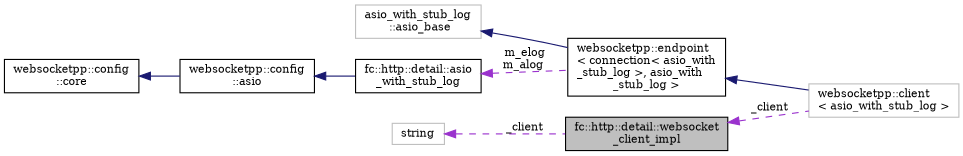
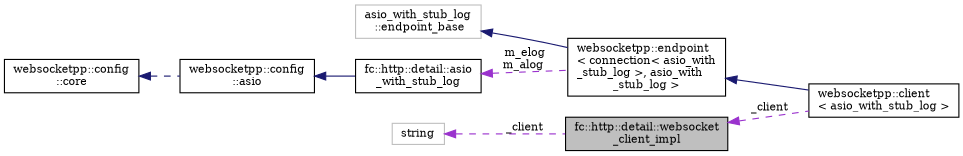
(418, 22) -> (418, 22)
(165, 76) -> (165, 76)
(884, 101) -> (884, 101)
